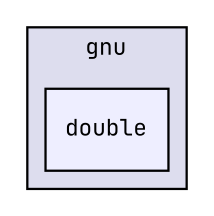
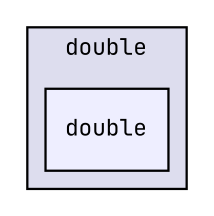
(107, 49) -> (107, 49)
